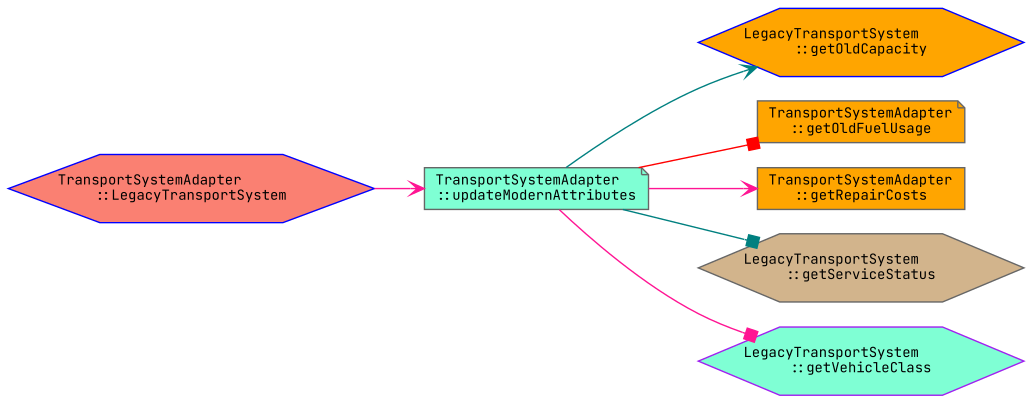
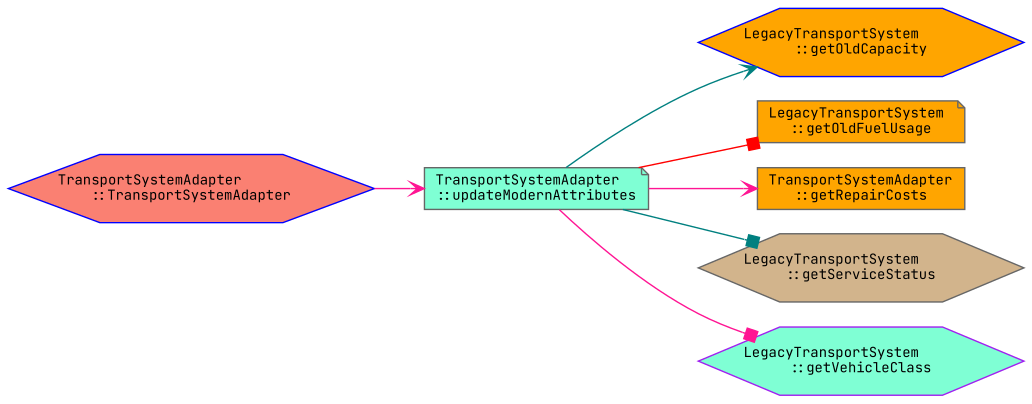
(861, 122) -> (861, 122)
(191, 189) -> (191, 189)
